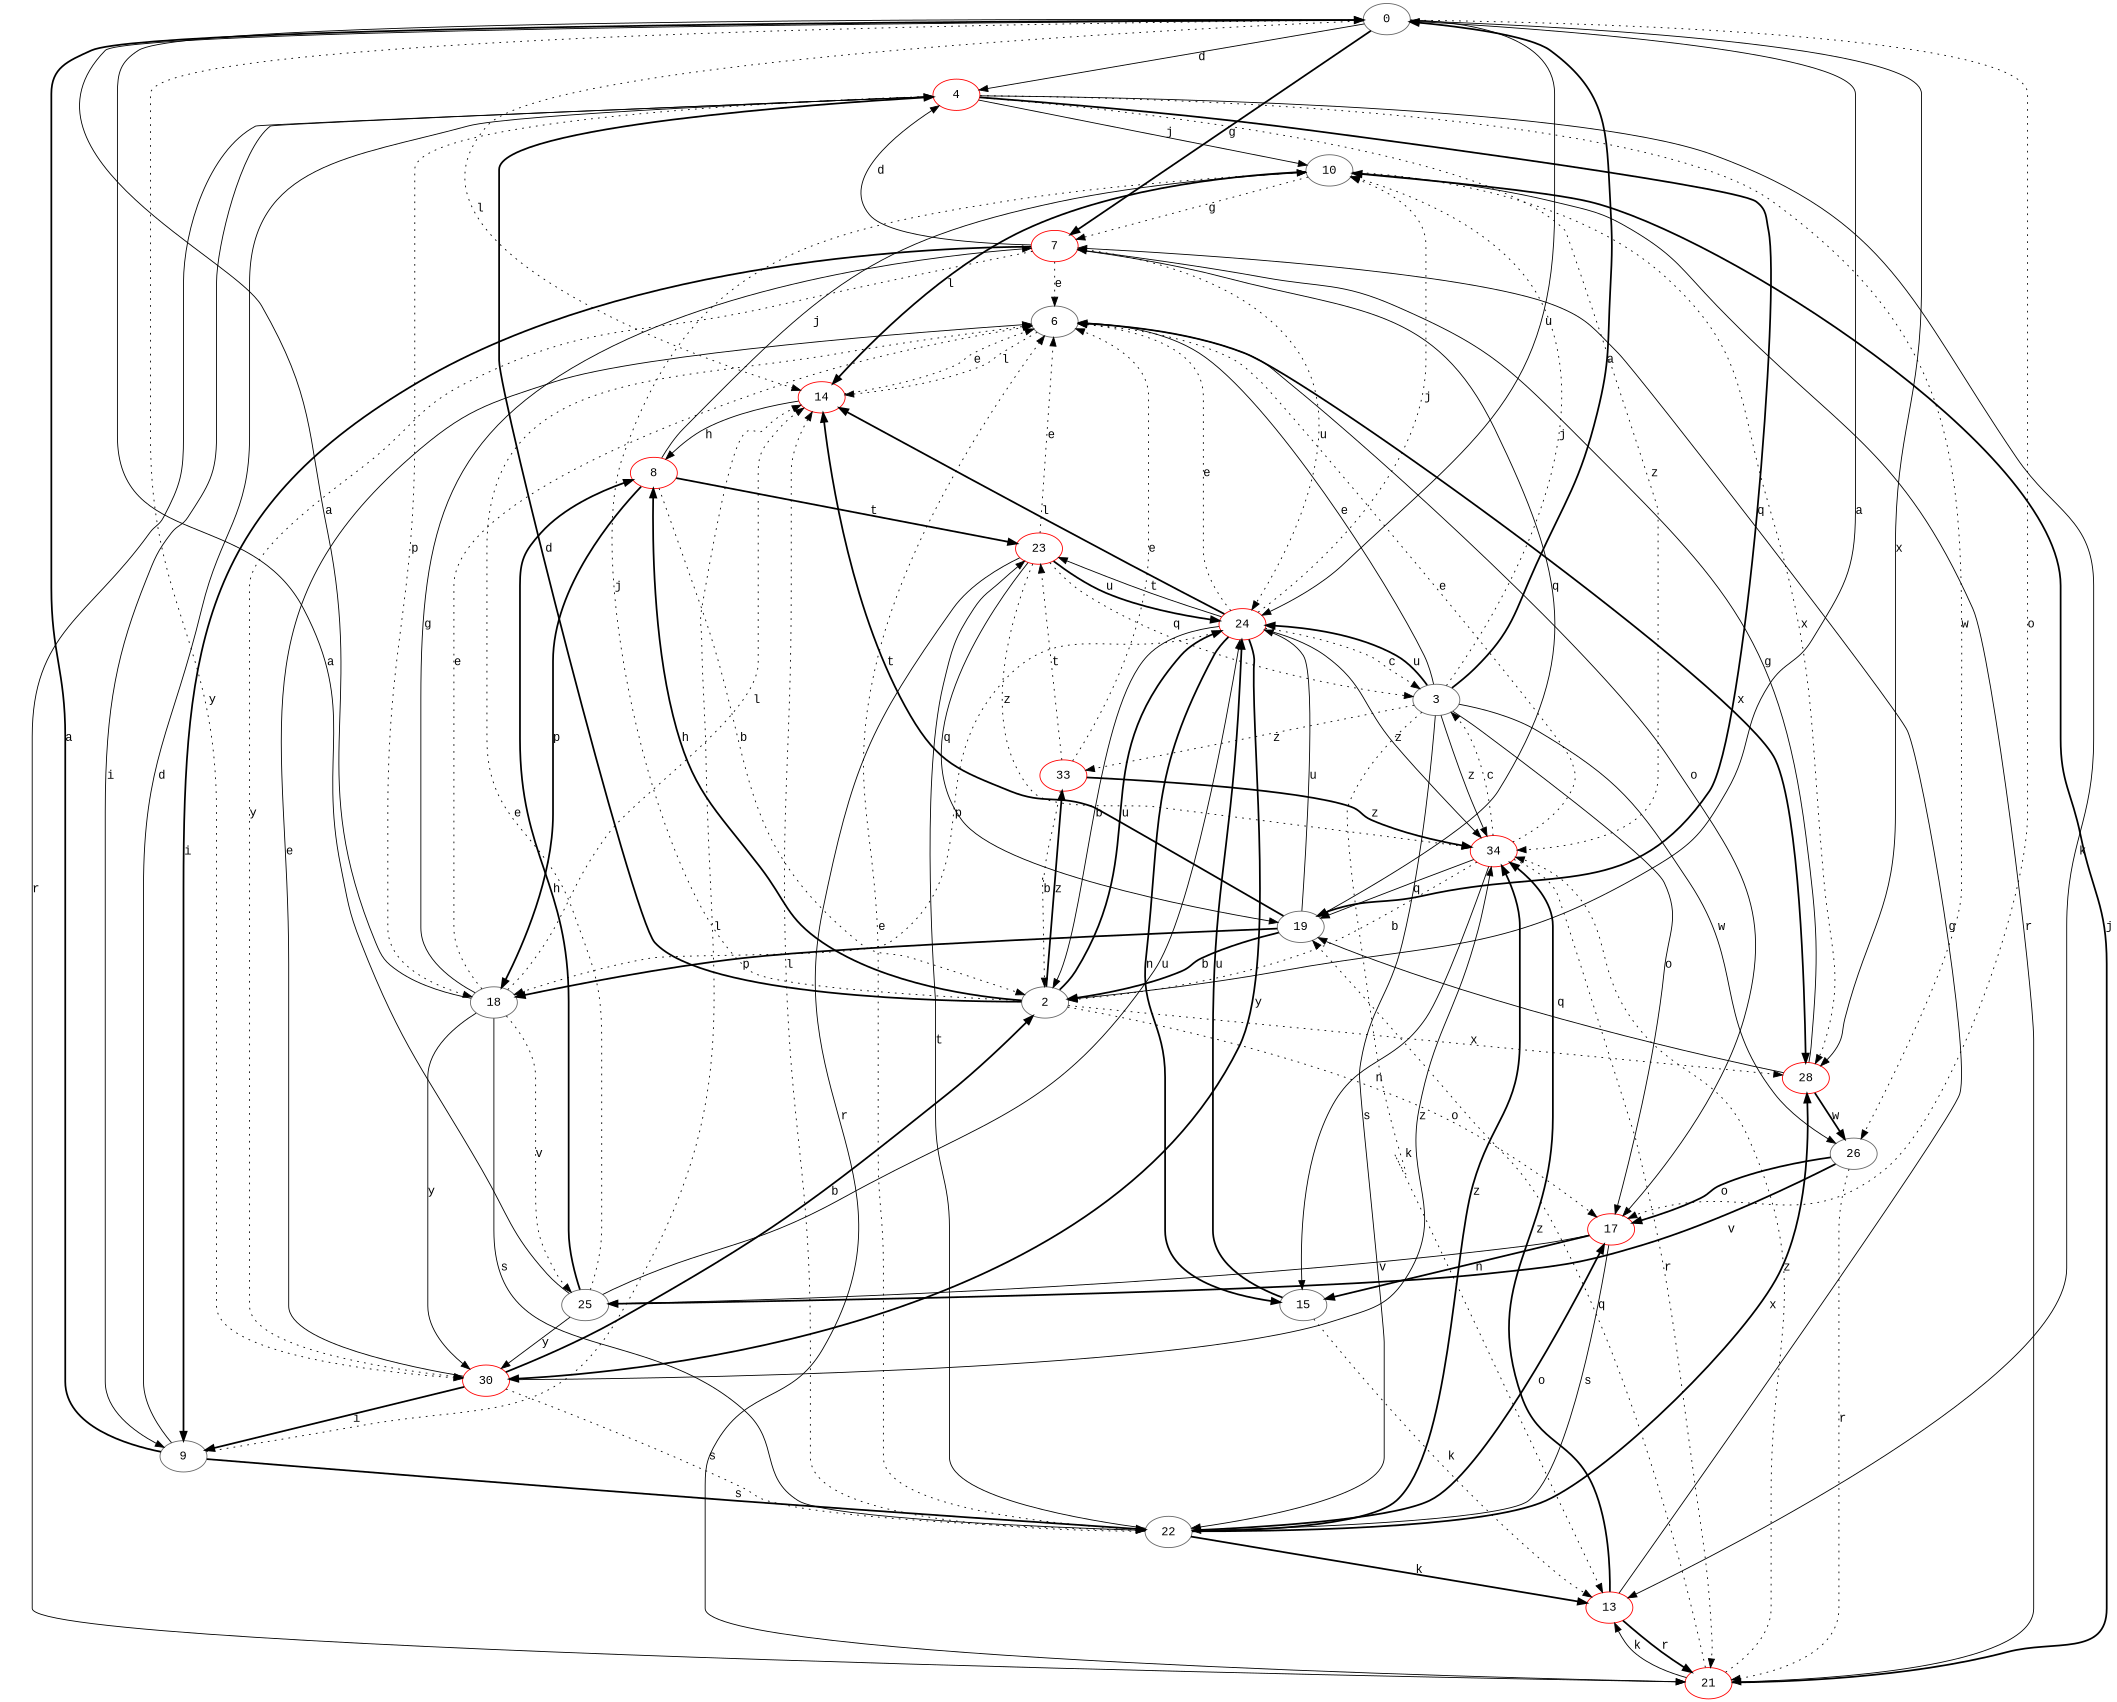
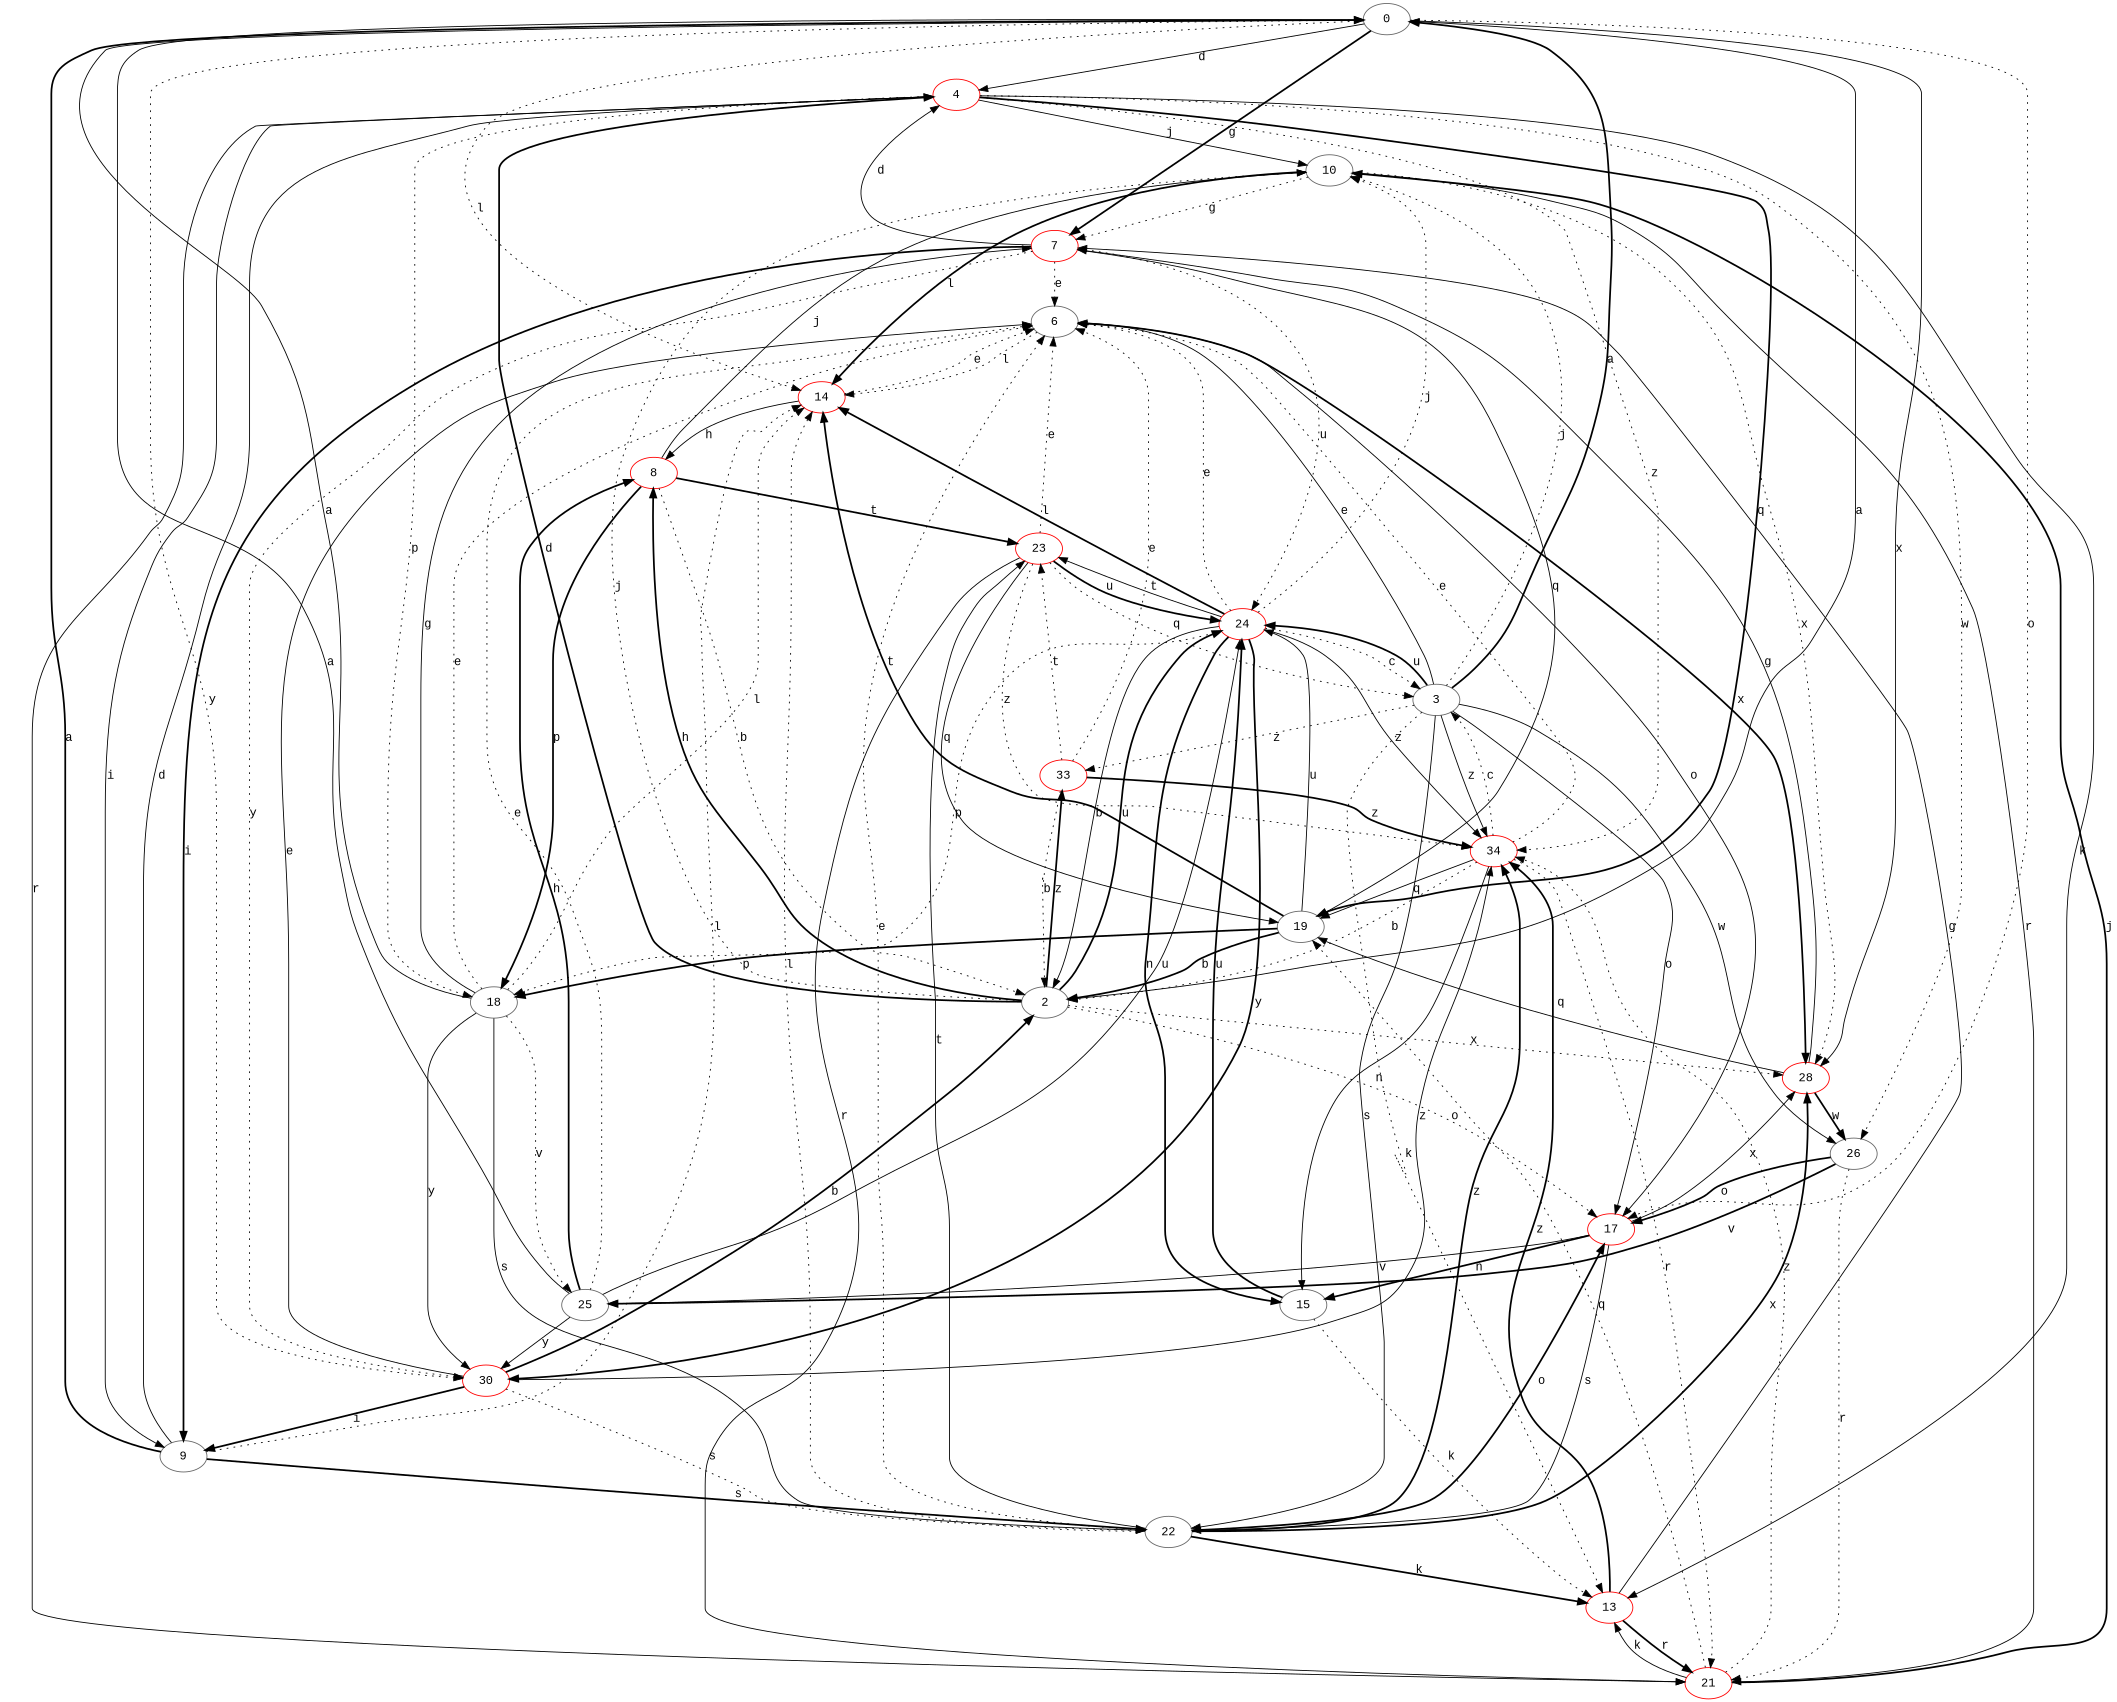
(1541, 321) -> none
none -> (1717, 1169)
